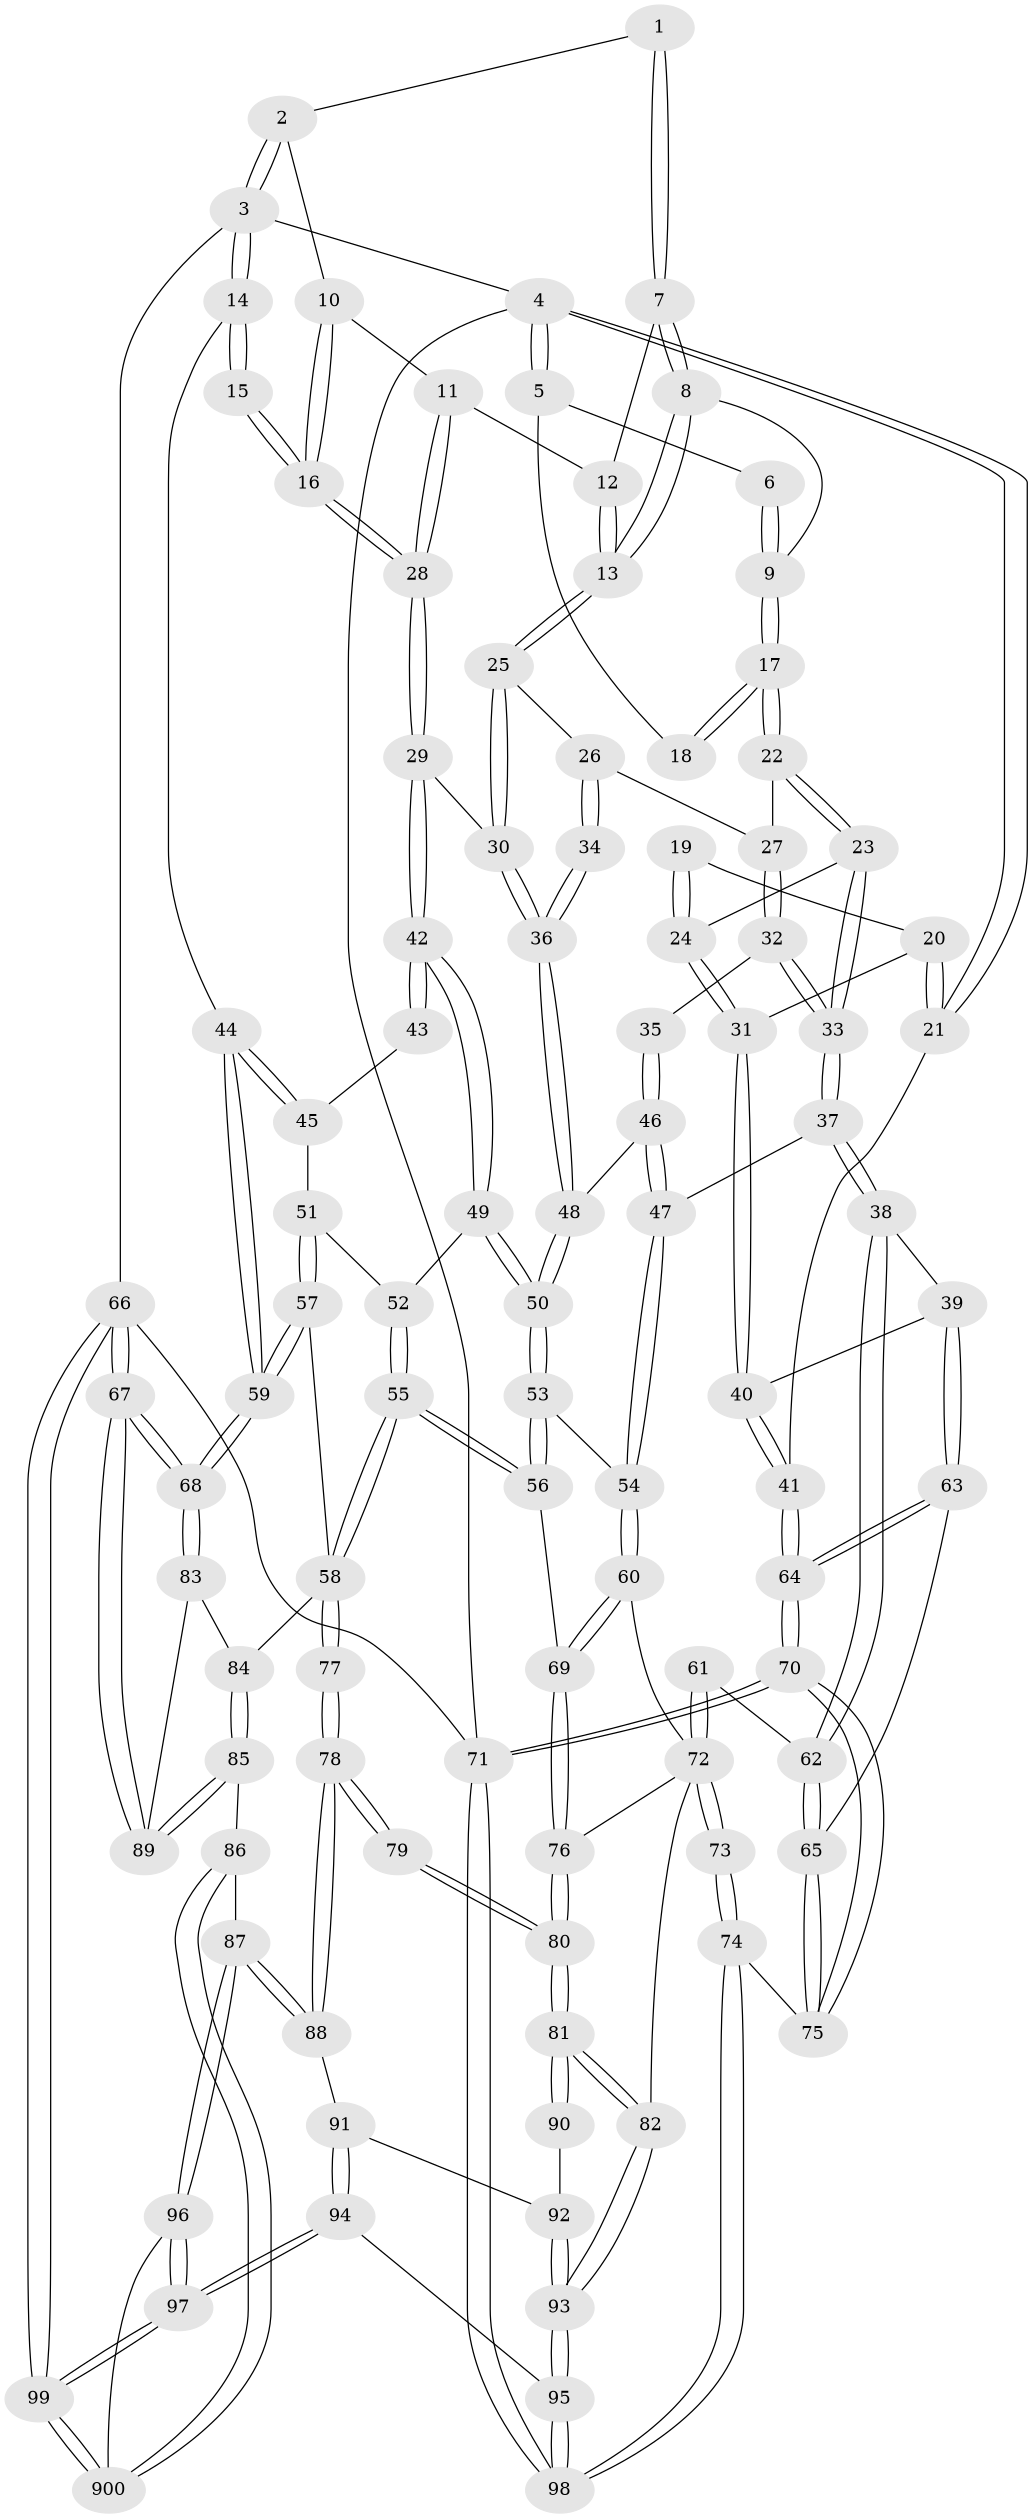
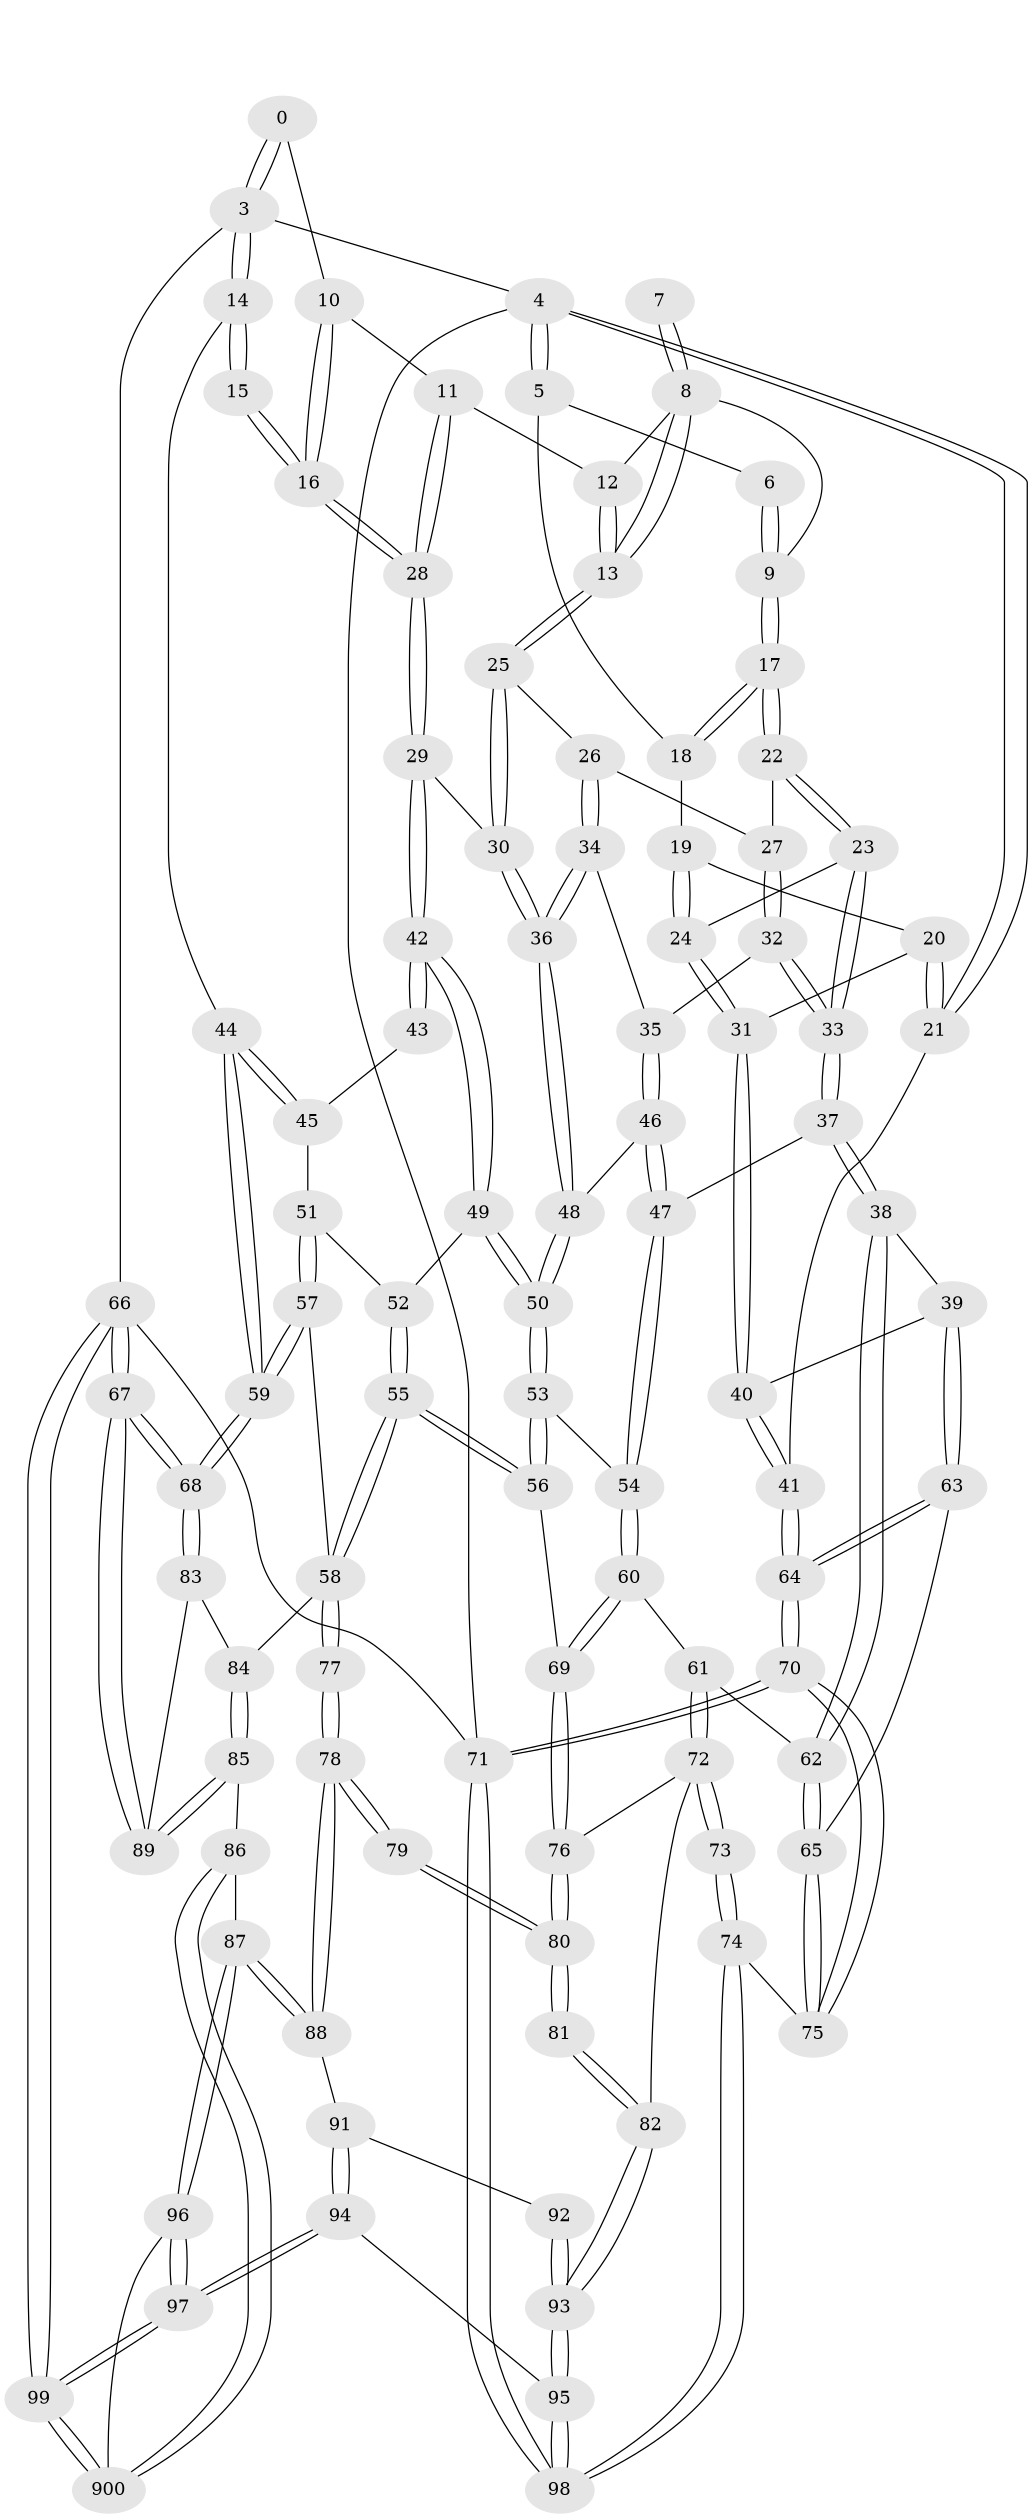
(660, 28) -> none
(282, 119) -> (282, 119)
(634, 393) -> (643, 443)
none -> (681, 794)
none -> (621, 940)
(647, 1675) -> (664, 1624)
(560, 2125) -> none
